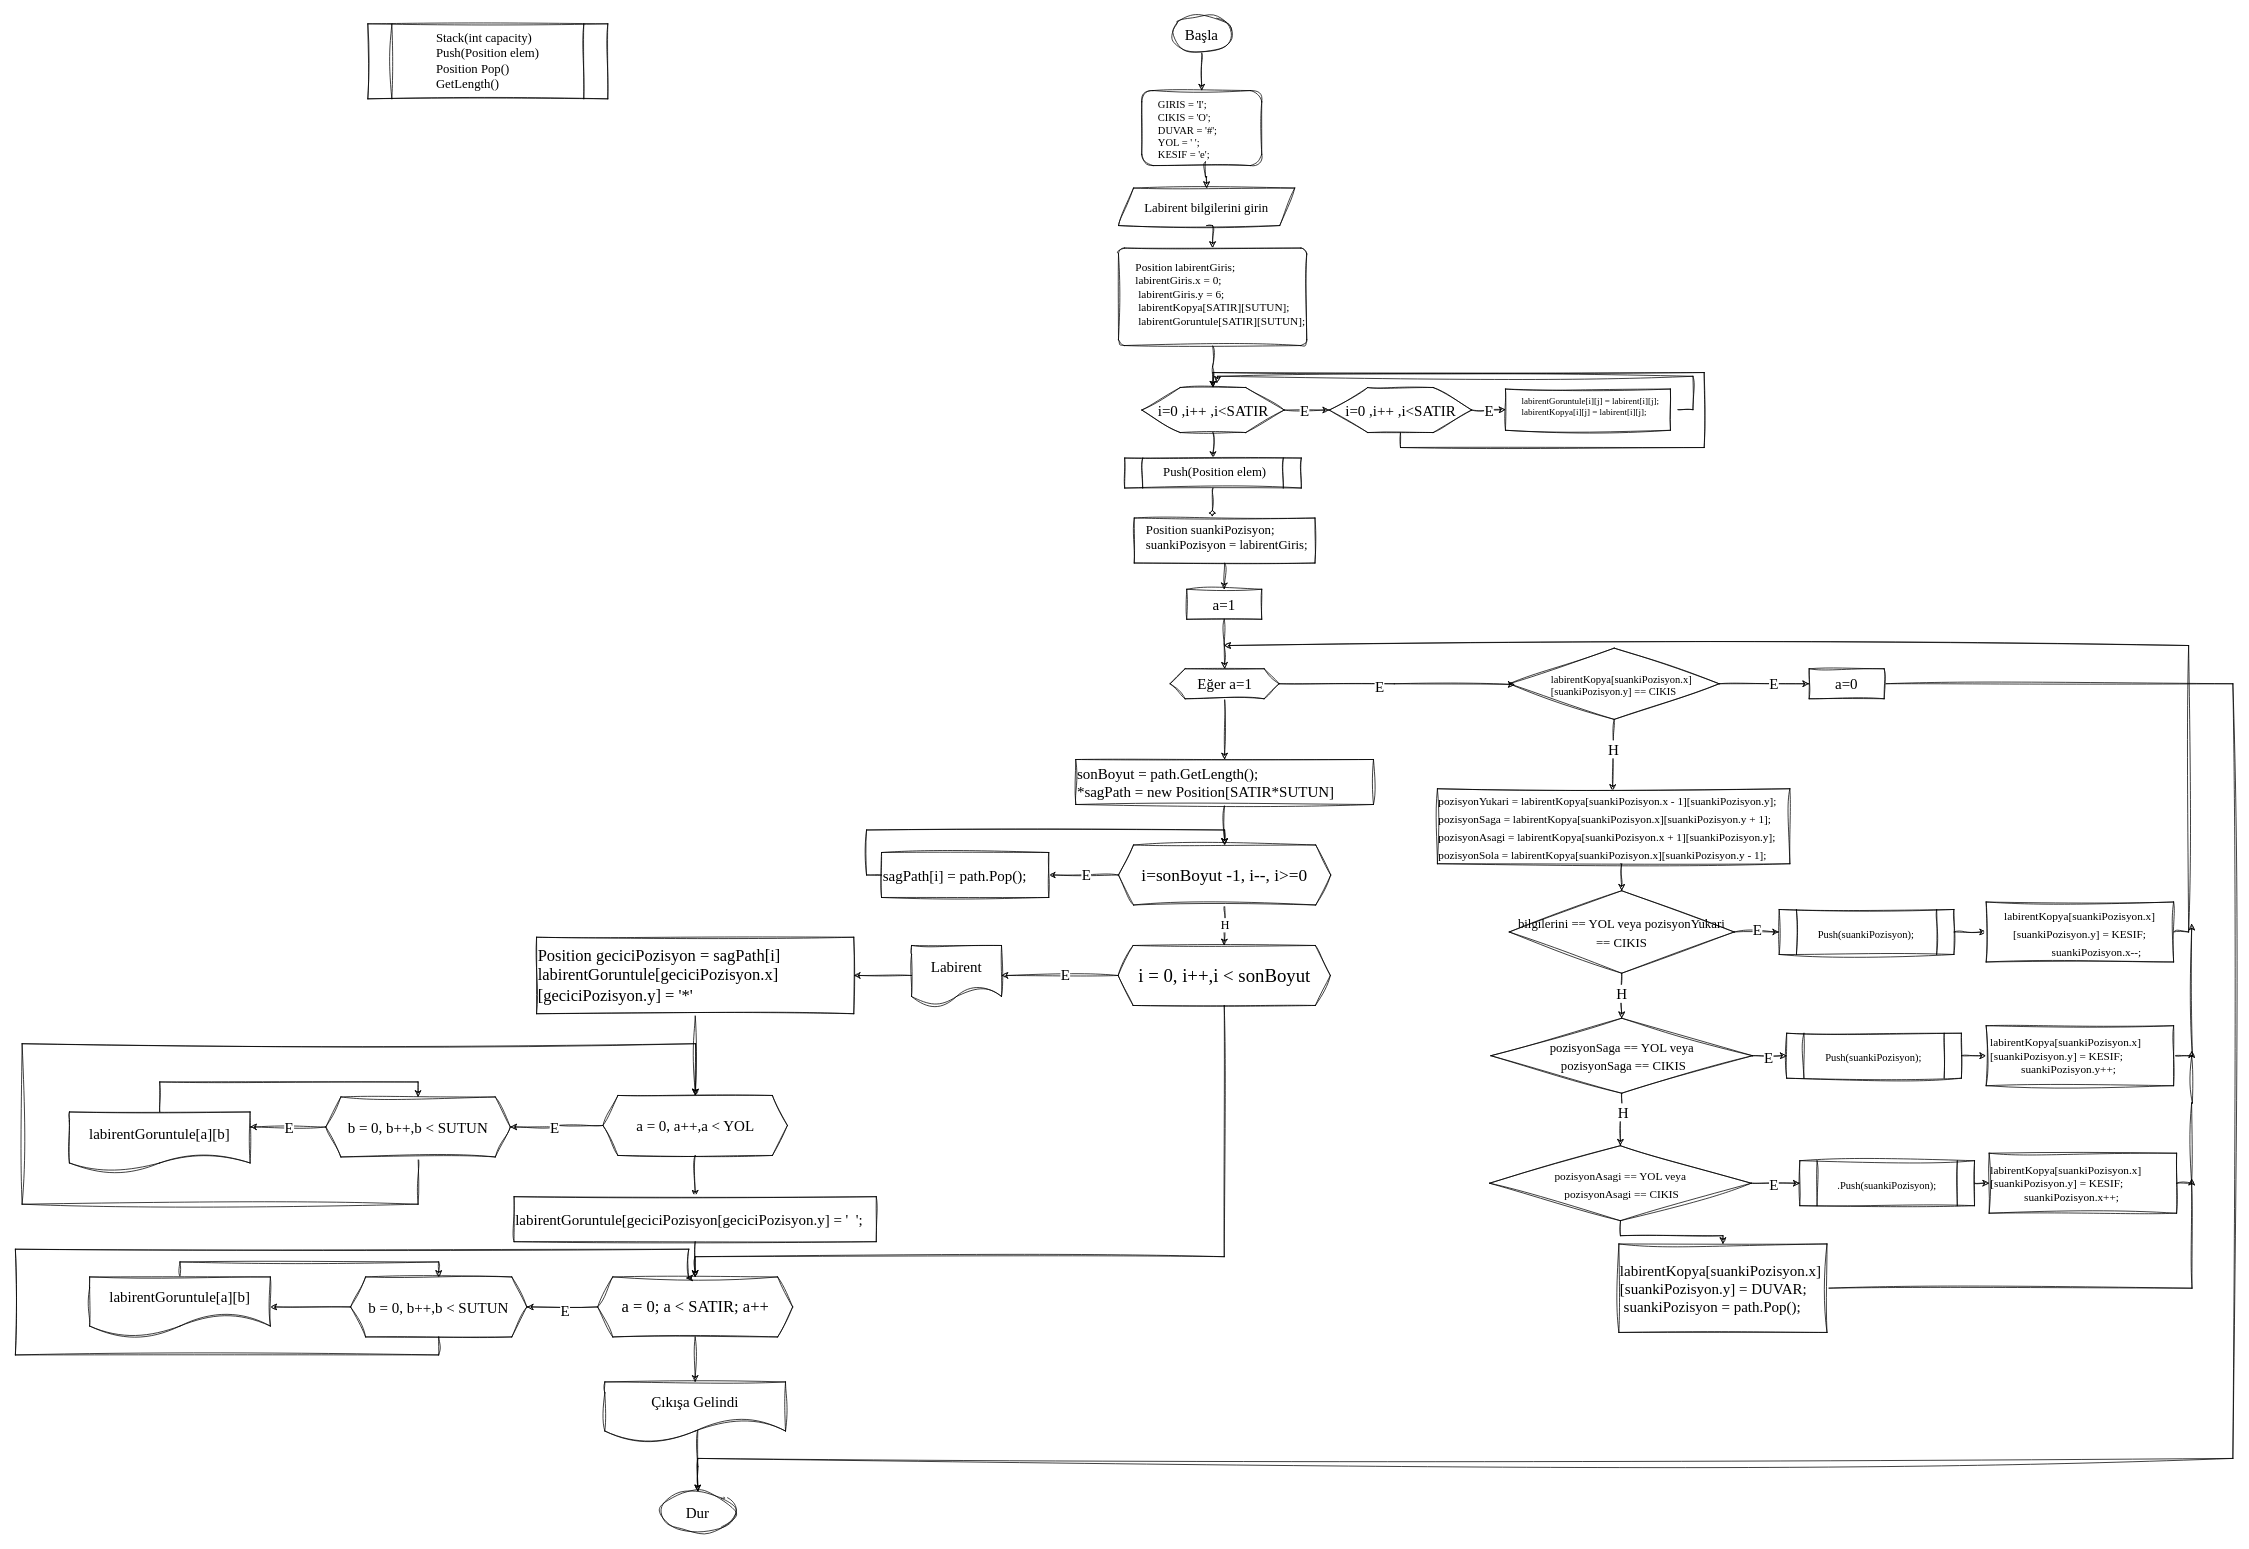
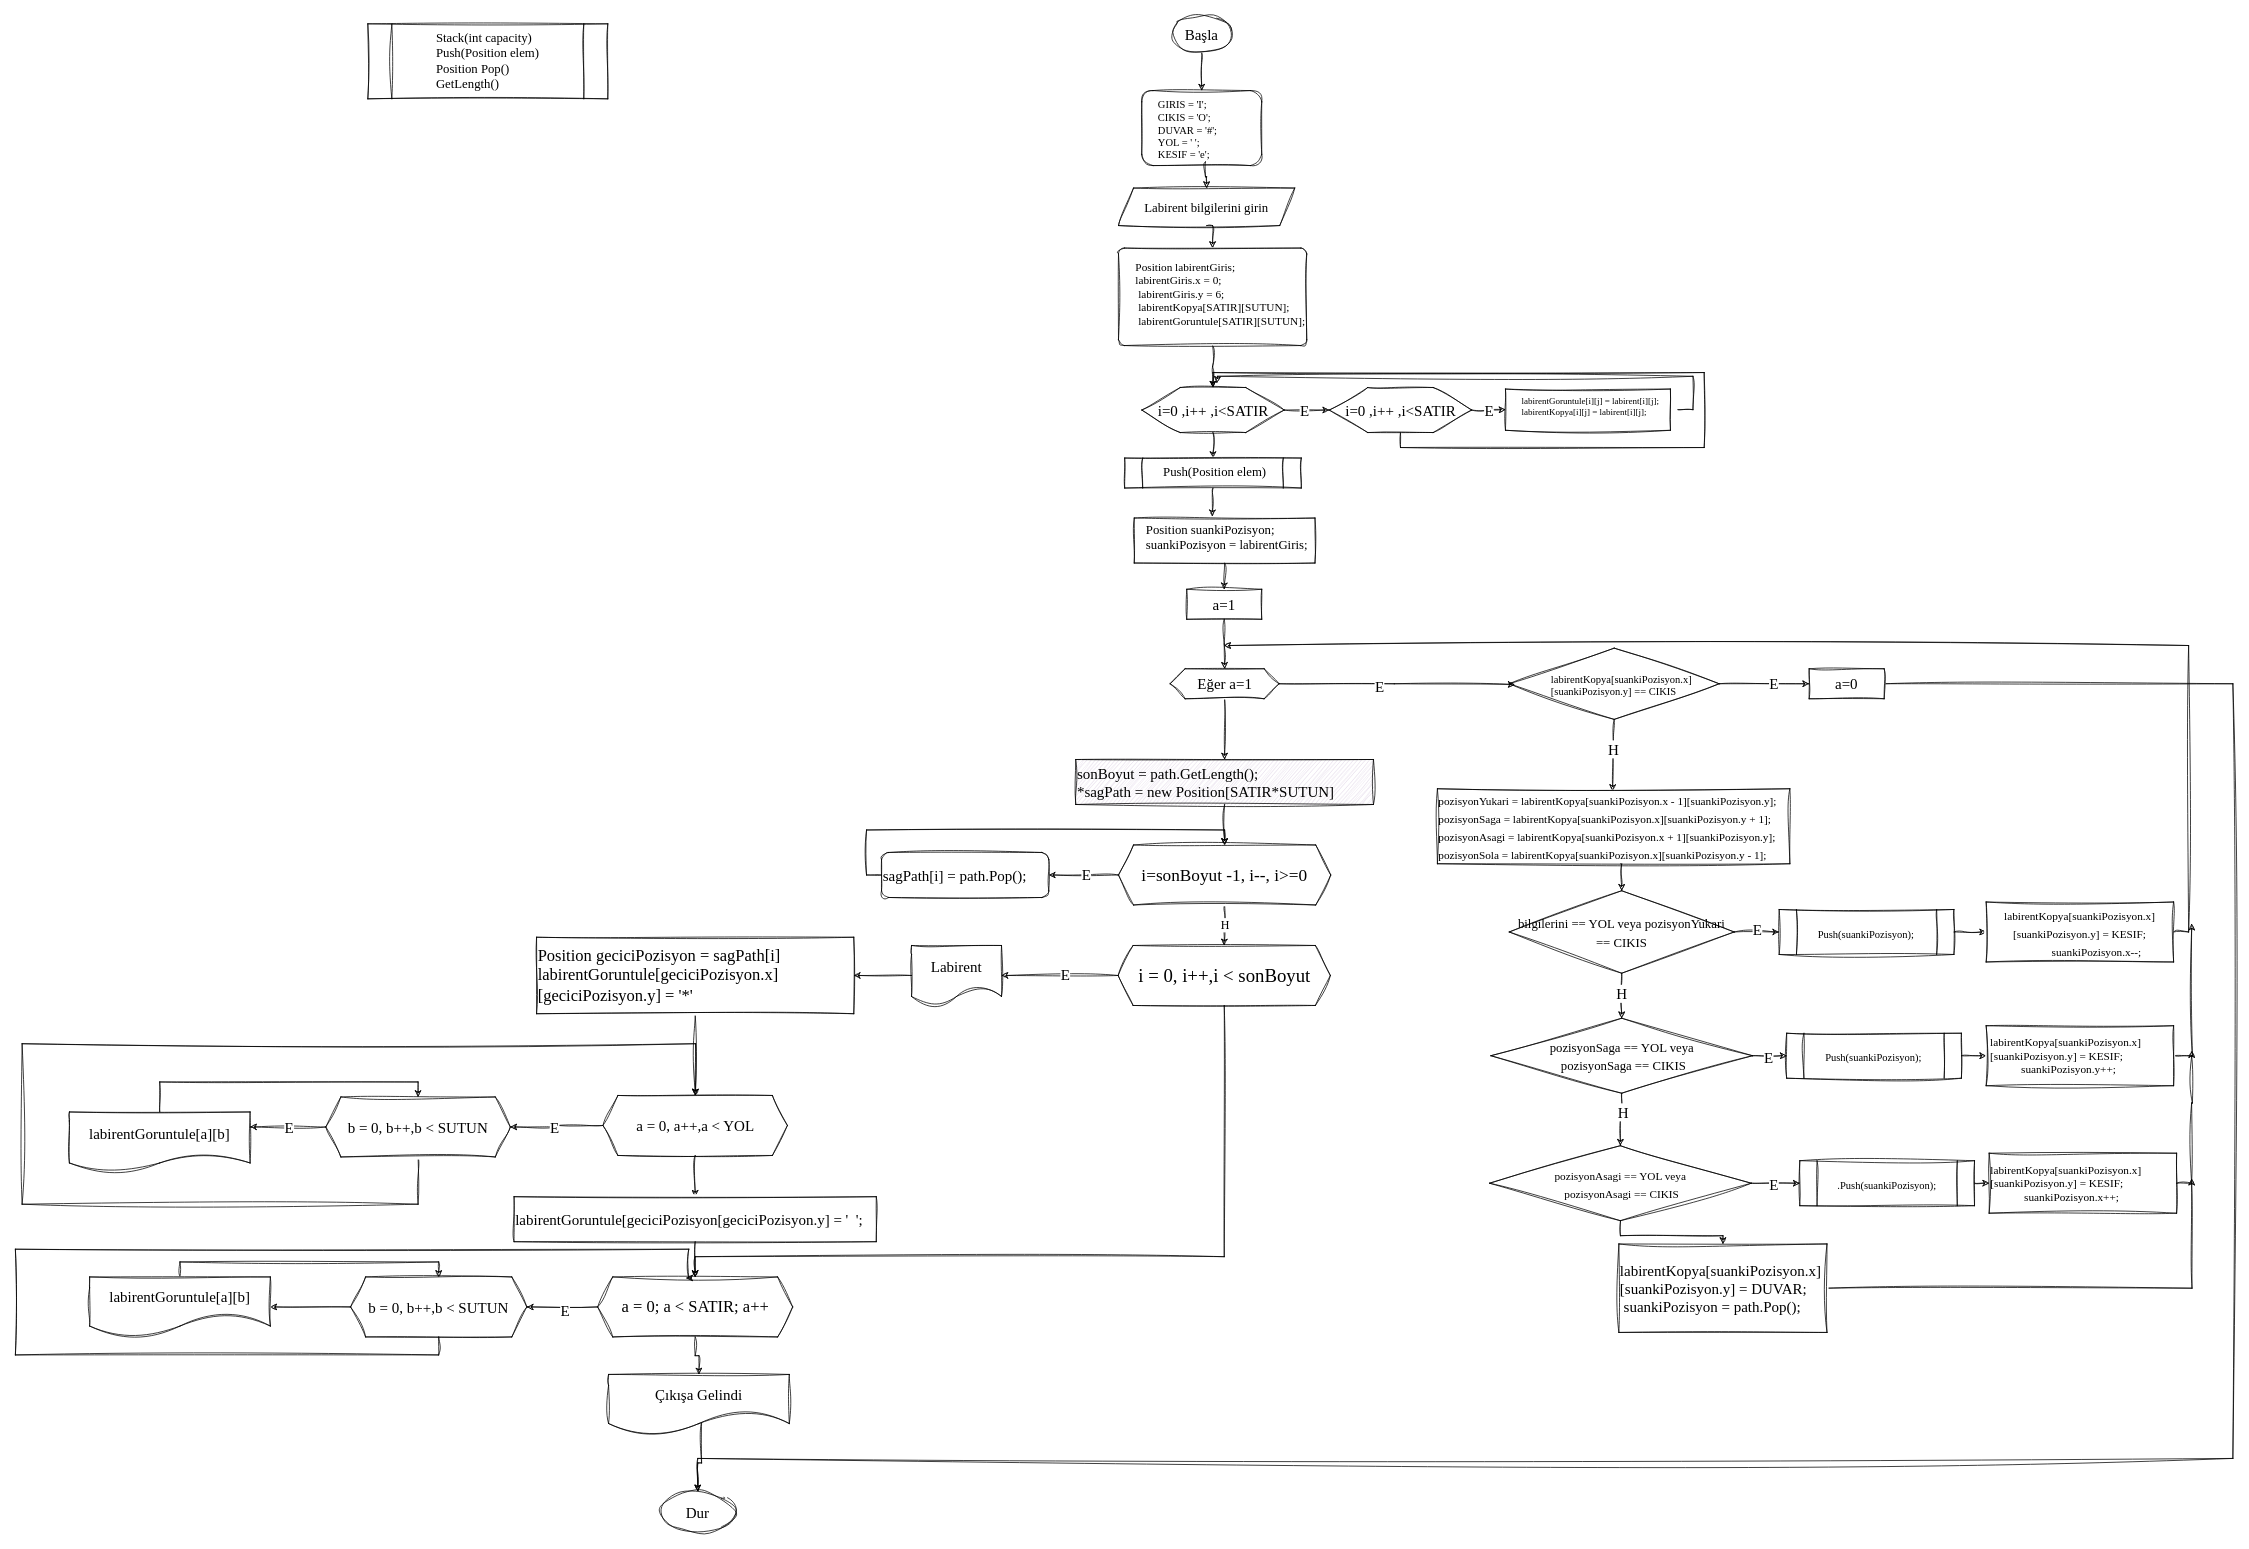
(1213, 509) -> (1213, 509)
(1225, 782) -> (1225, 782)
(965, 875) -> (965, 875)
(695, 1412) -> (699, 1404)
